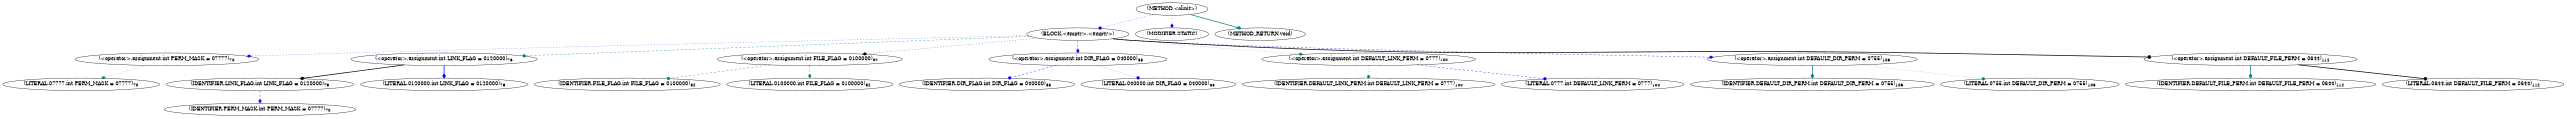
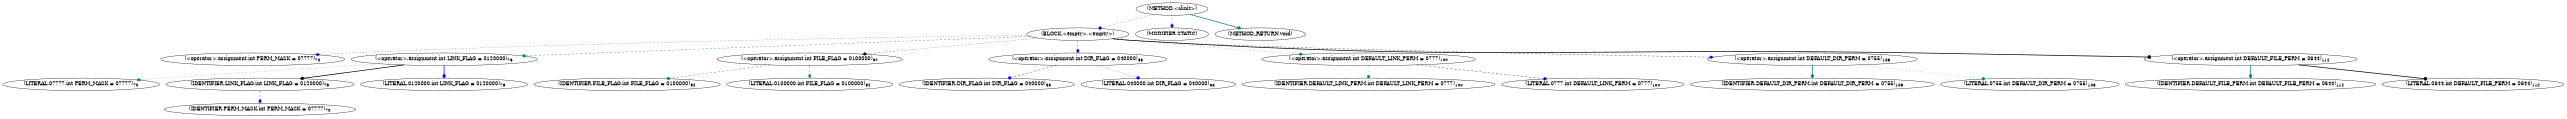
(126, 71) -> (260, 72)
